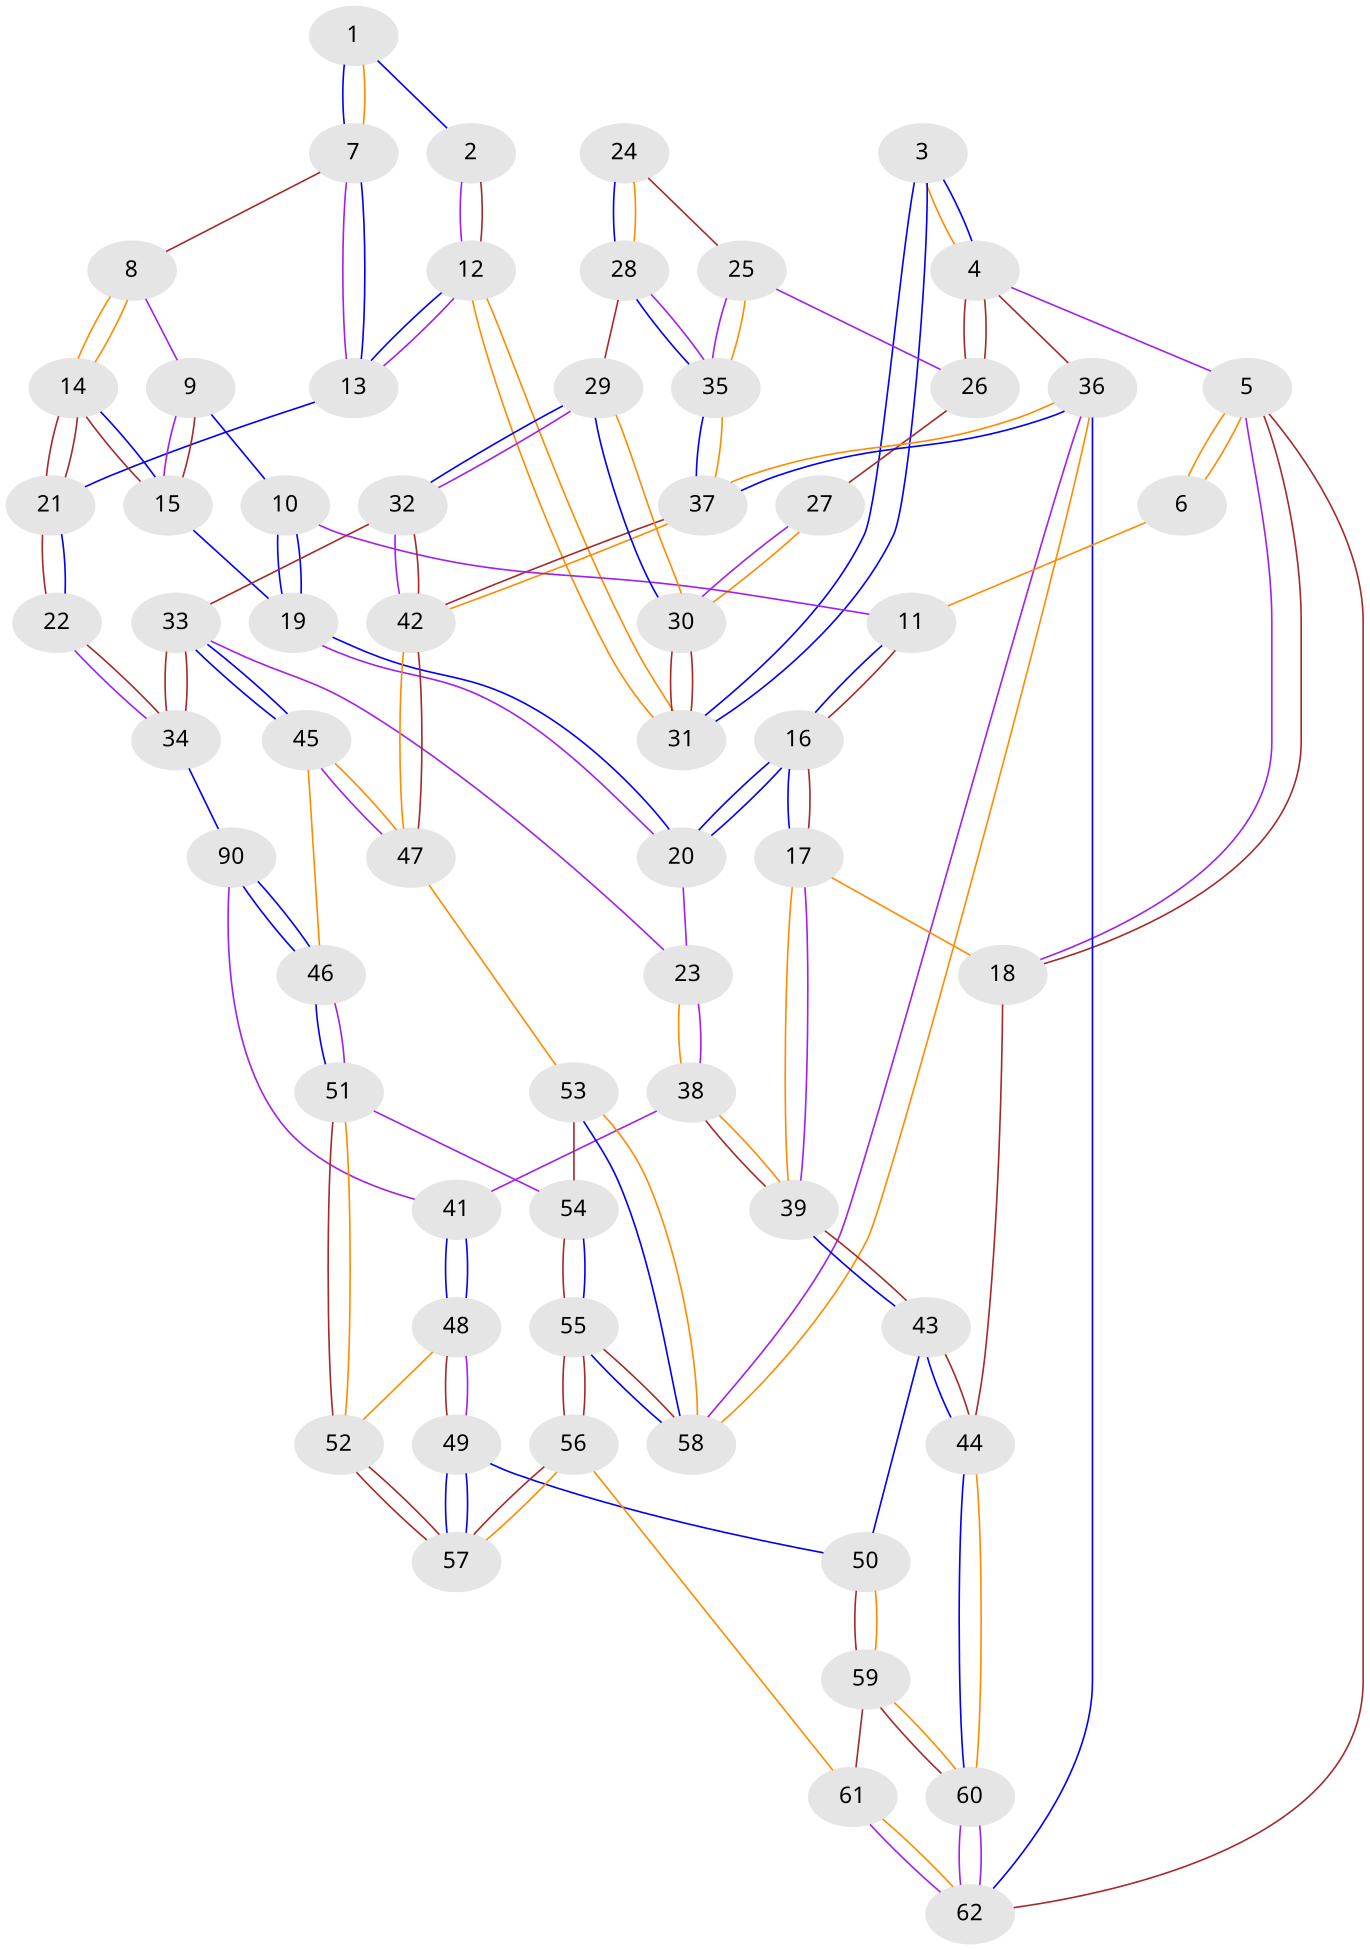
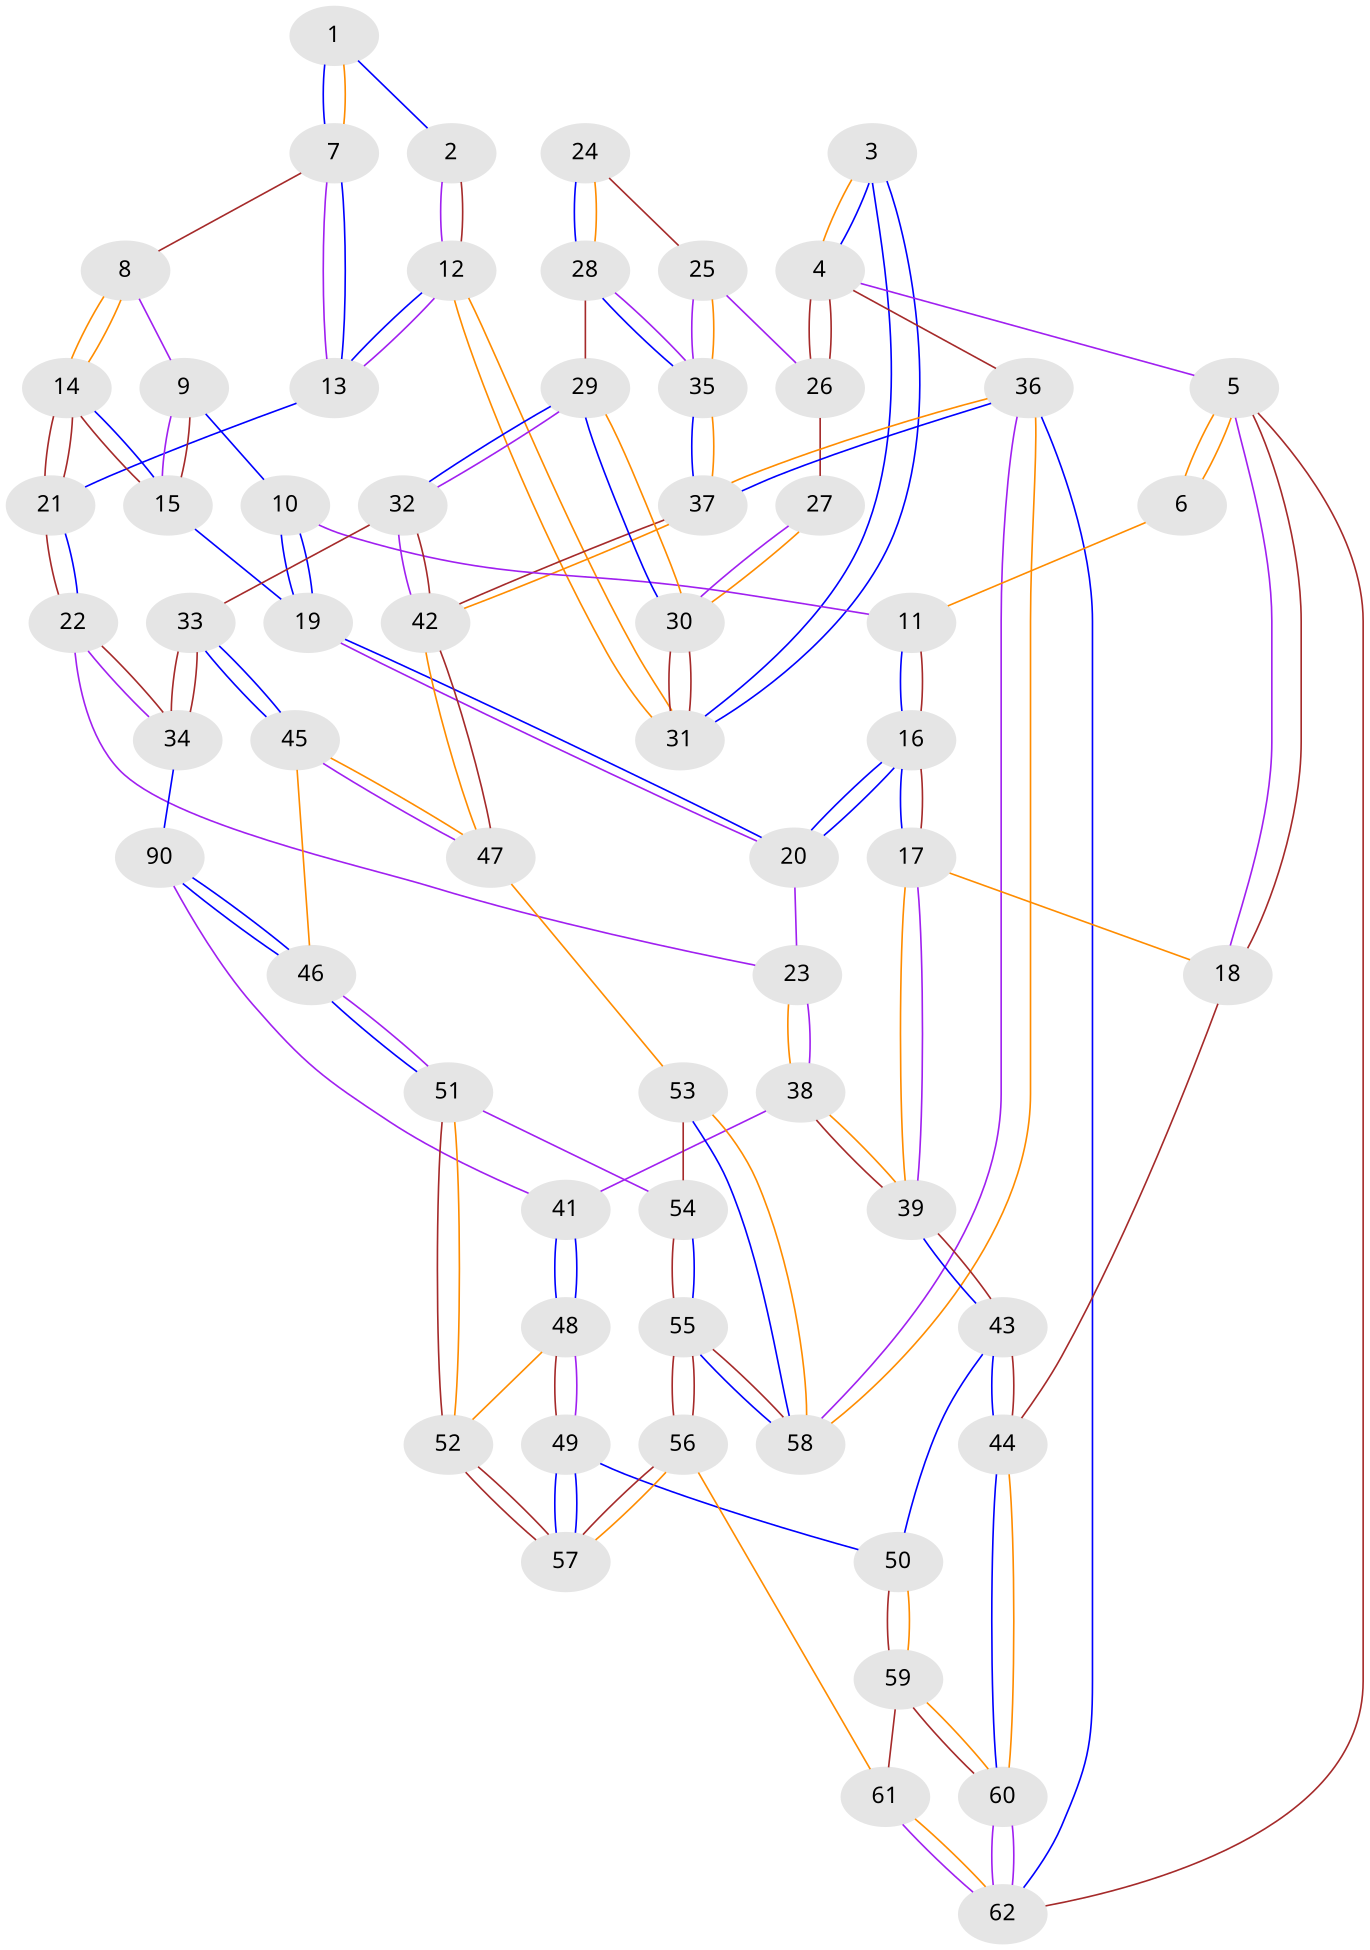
(453, 771) -> (369, 869)
